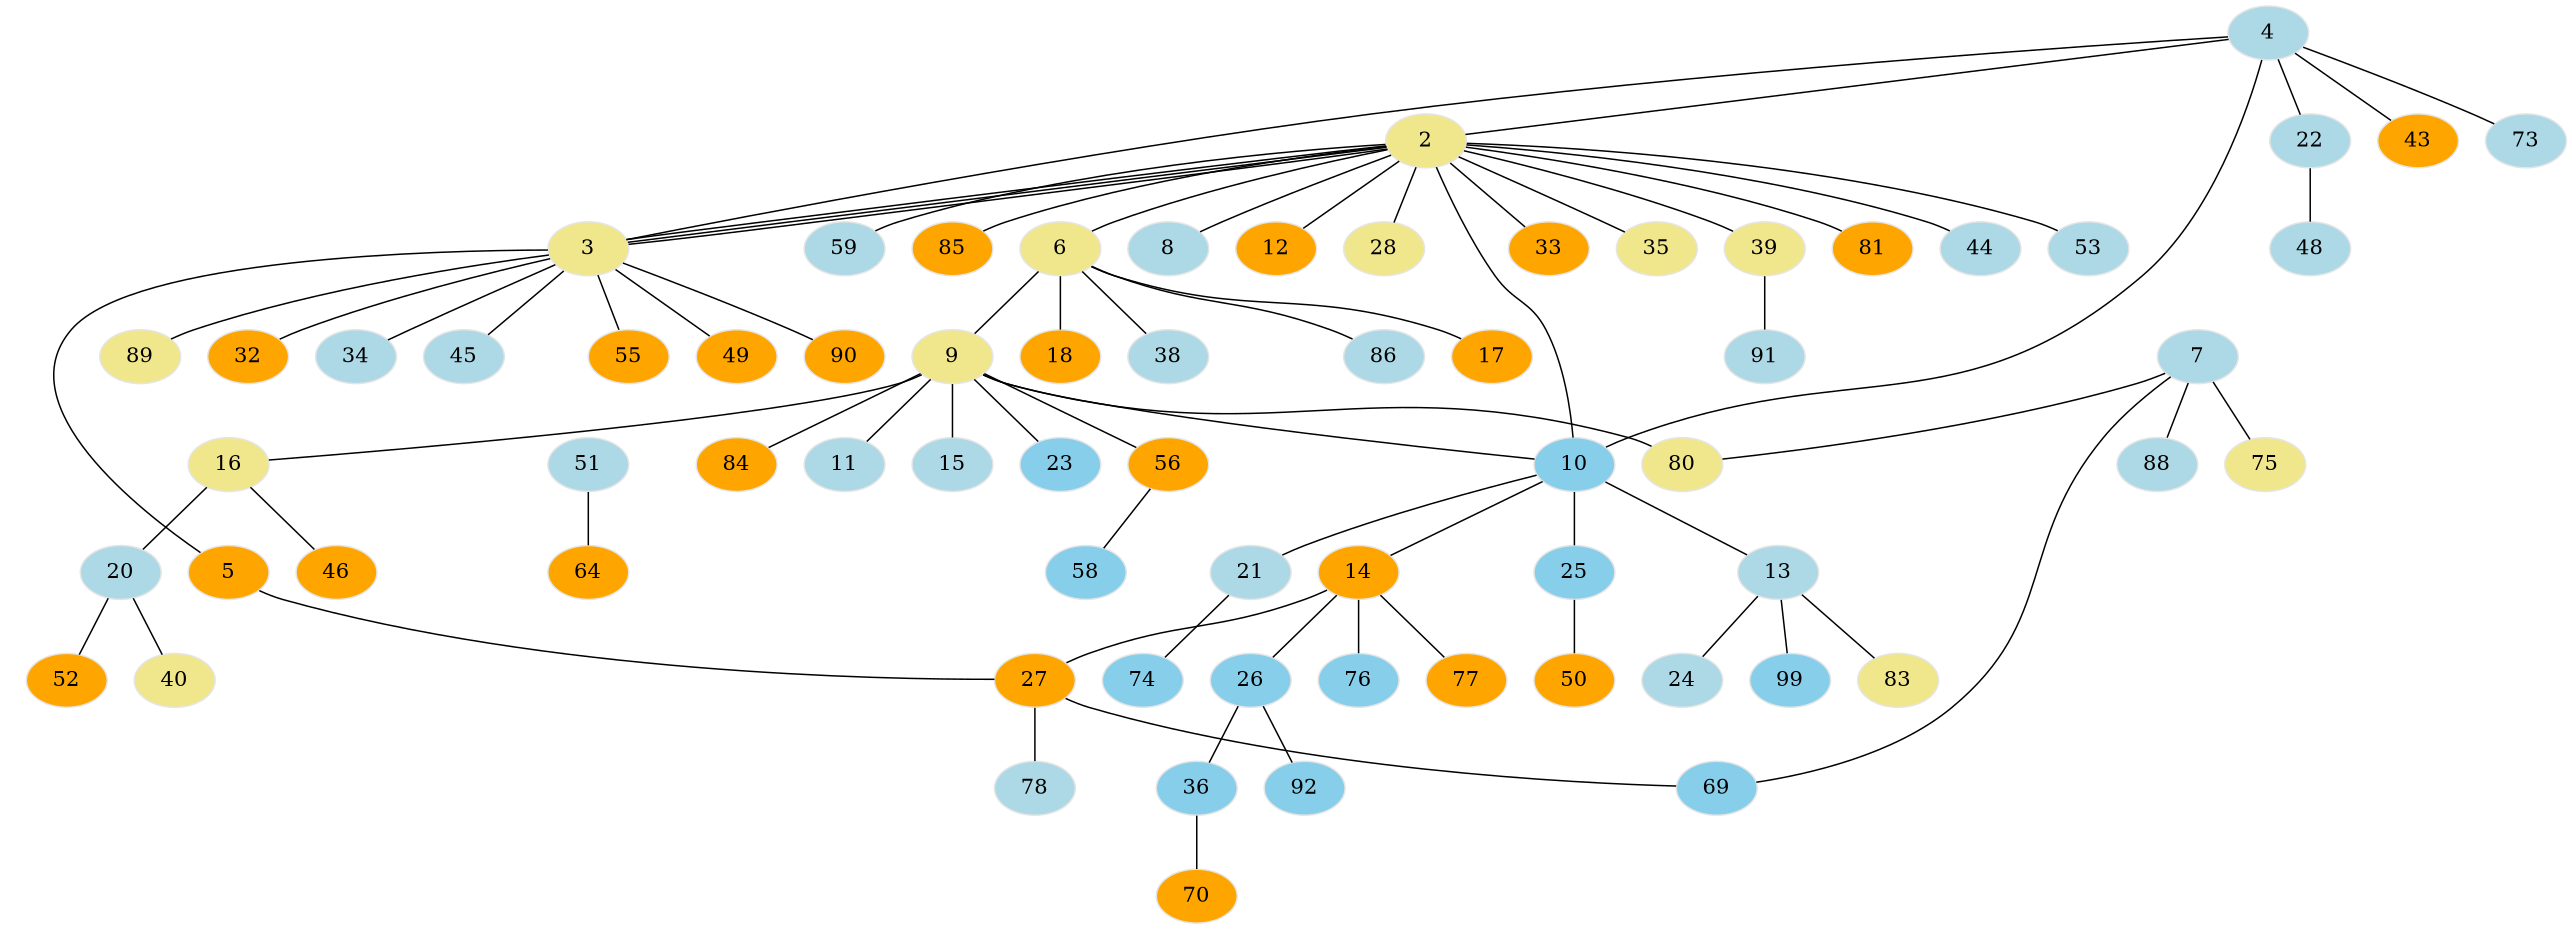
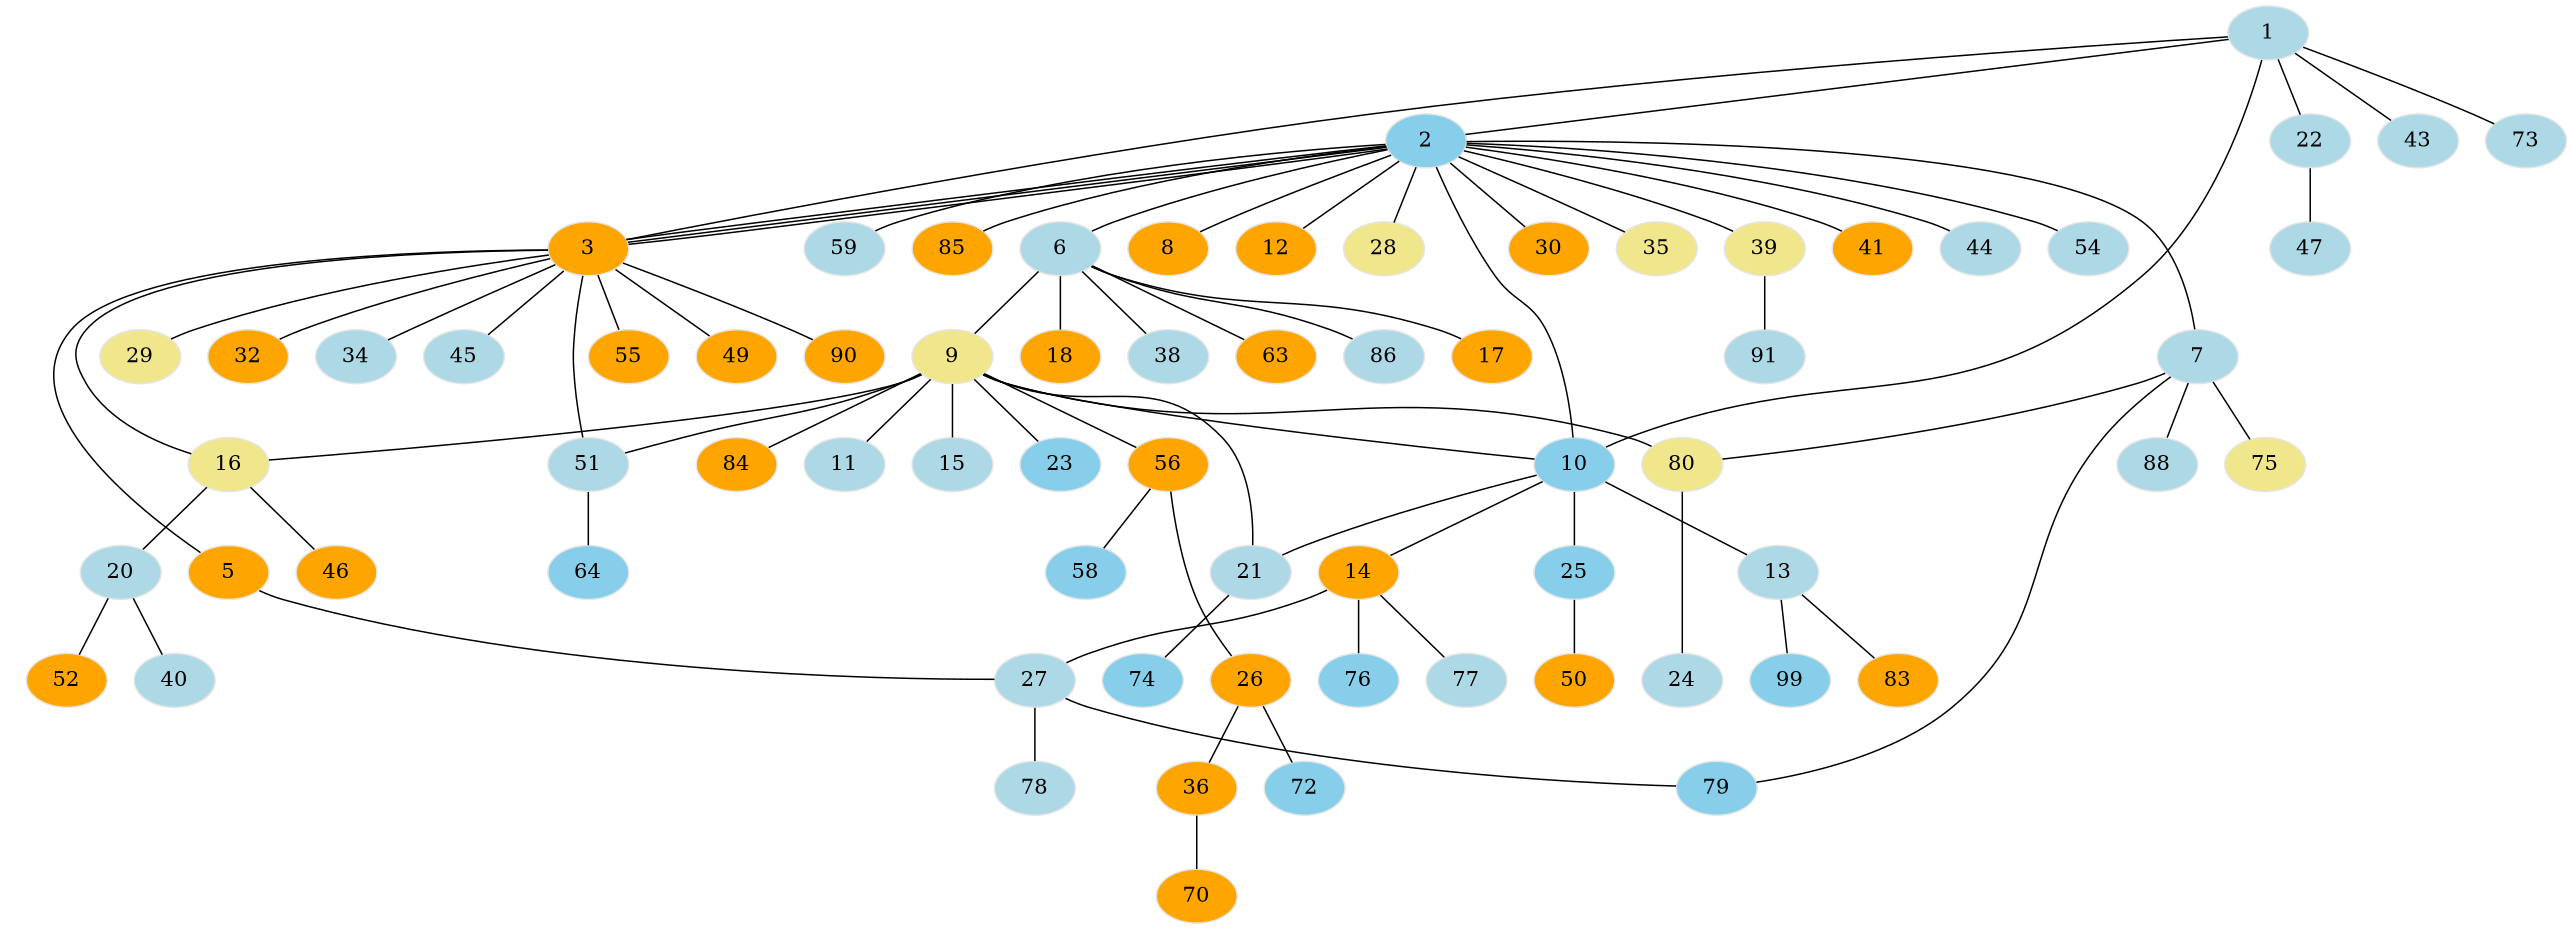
(2268, 33) -> (2268, 33)
(1426, 141) -> (1426, 141)
(2418, 141) -> (2418, 141)
none -> (1870, 156)
(588, 249) -> (588, 249)
(1060, 249) -> (1060, 249)
(1168, 249) -> (1168, 249)
(1549, 249) -> (1549, 249)
(1873, 249) -> (1873, 249)
(2088, 249) -> (2088, 249)
(2310, 249) -> (2310, 249)
none -> (83, 334)
(140, 357) -> (140, 357)
none -> (573, 357)
none -> (1276, 357)
none -> (1155, 400)
none -> (774, 417)
(588, 572) -> (588, 572)
(1305, 626) -> (1189, 578)
(1730, 626) -> (1682, 572)
(175, 680) -> (175, 680)
(1035, 680) -> (1035, 680)
(1251, 680) -> (1251, 680)
(1466, 680) -> (1466, 680)
(1898, 680) -> (1898, 680)
(1197, 788) -> (1197, 788)
(1305, 788) -> (1305, 788)
(1717, 788) -> (1717, 788)
